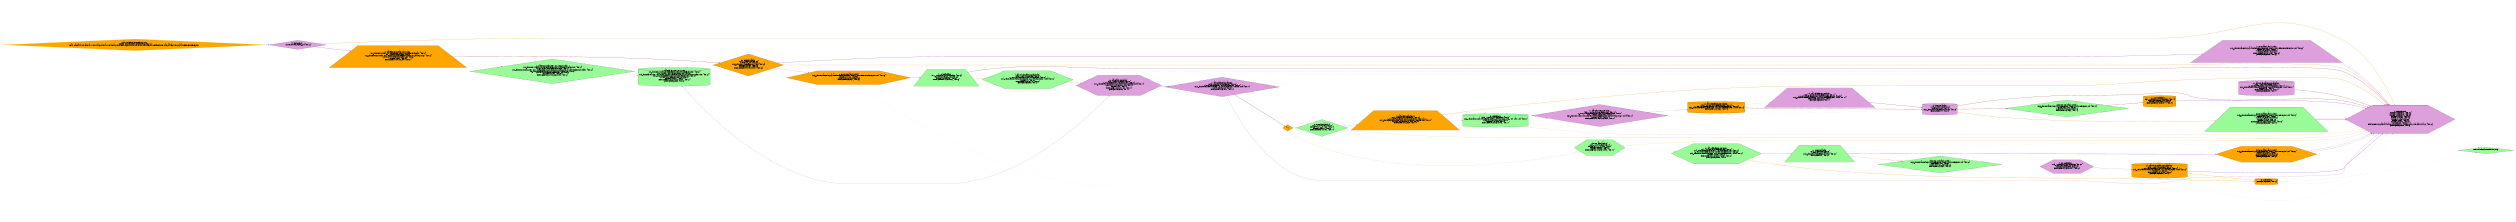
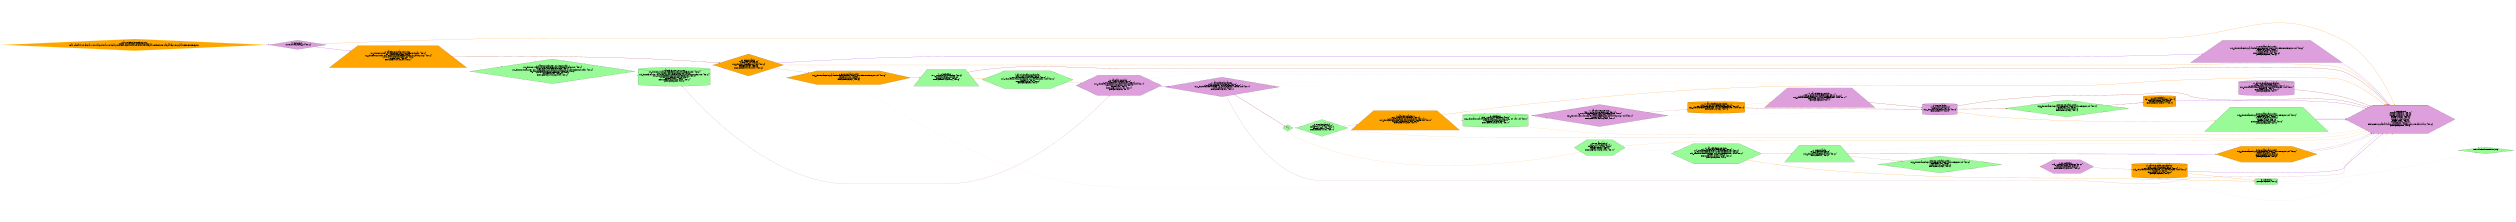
(1288, 128) -> (1288, 128)
(2266, 182) -> (2266, 182)
